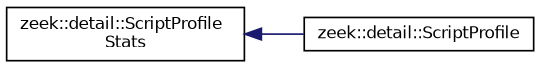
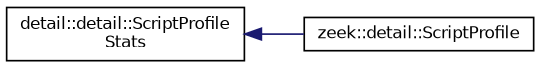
(126, 34) -> (126, 34)
